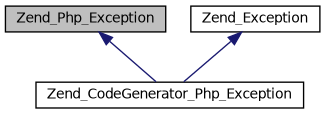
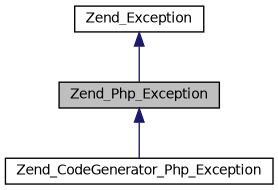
(207, 62) -> (139, 64)
